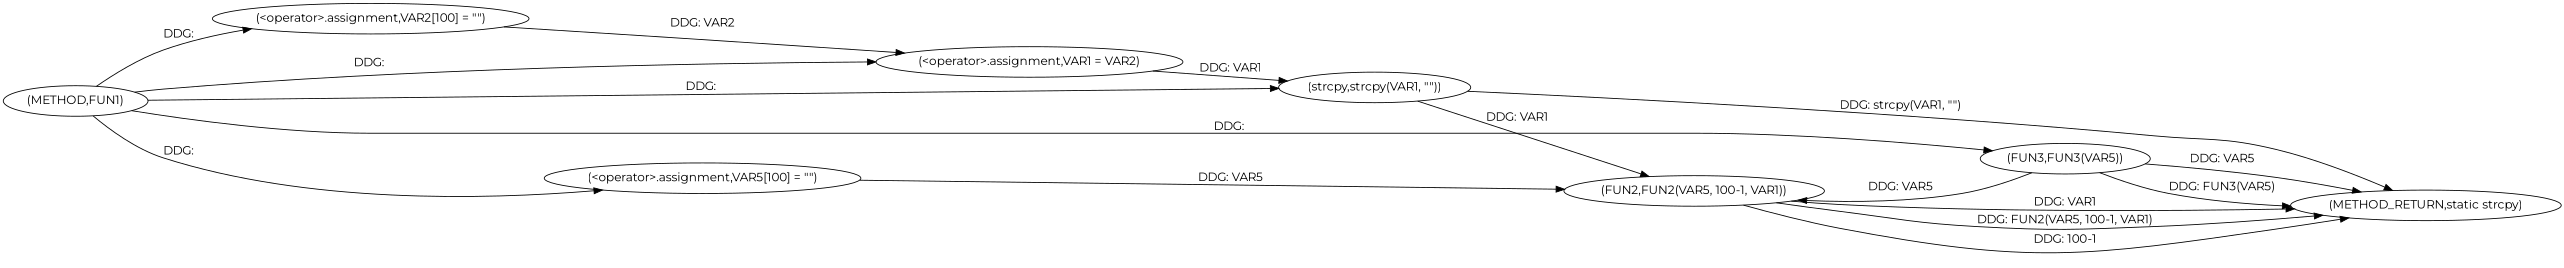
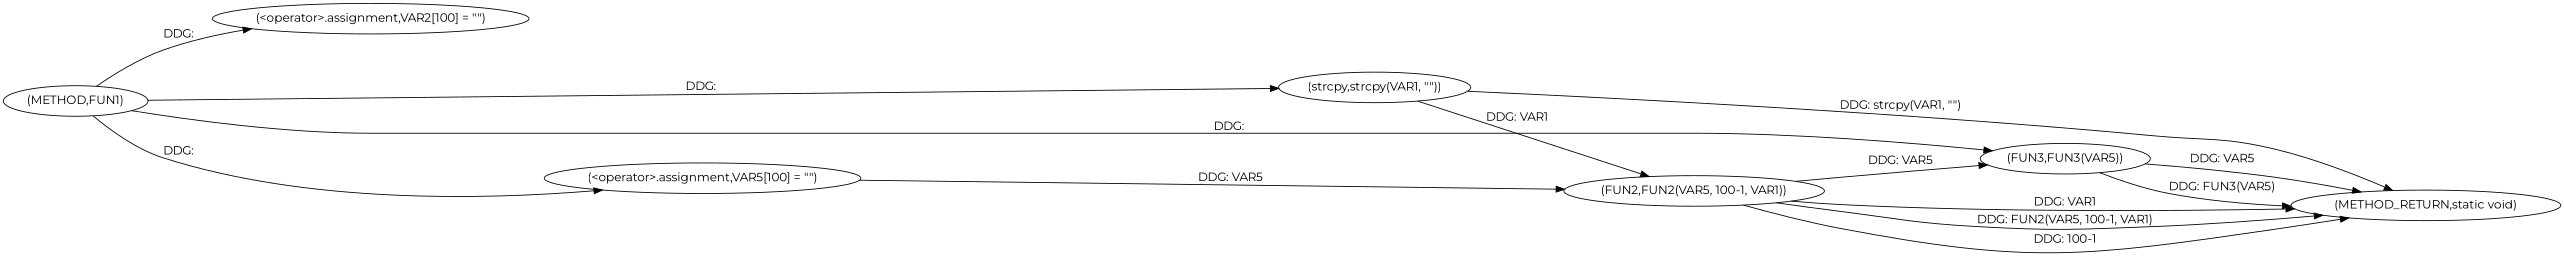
(1029, 62) -> none
(1921, 199) -> (1887, 173)
(2426, 205) -> (2426, 205)
